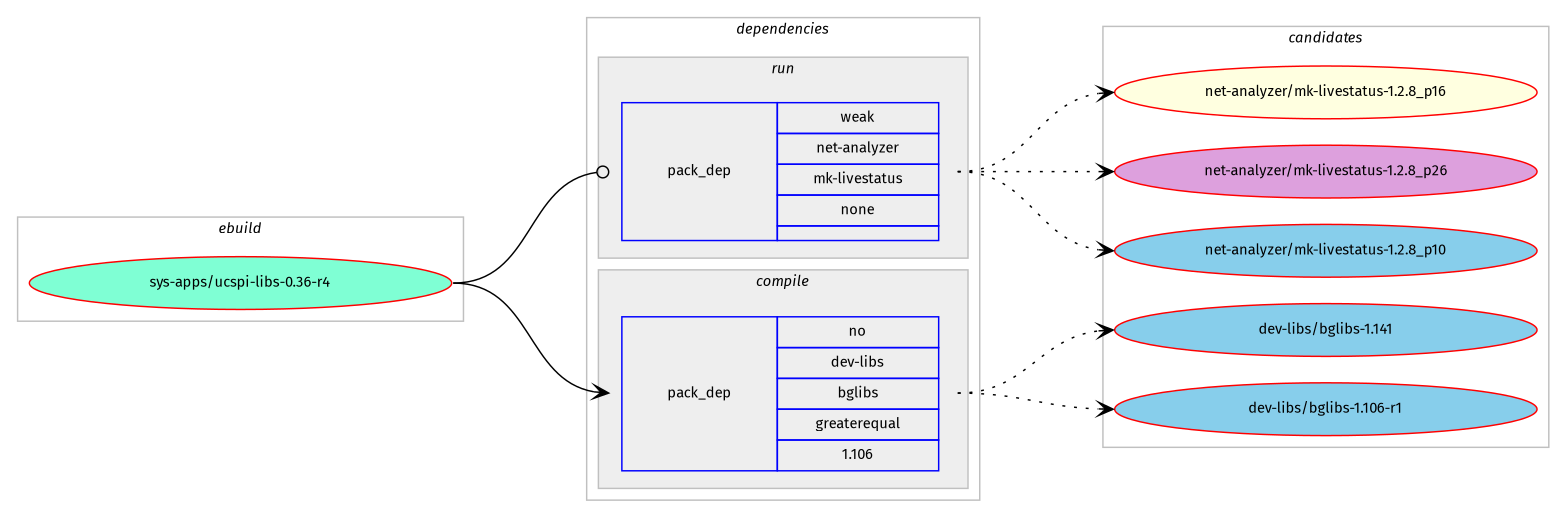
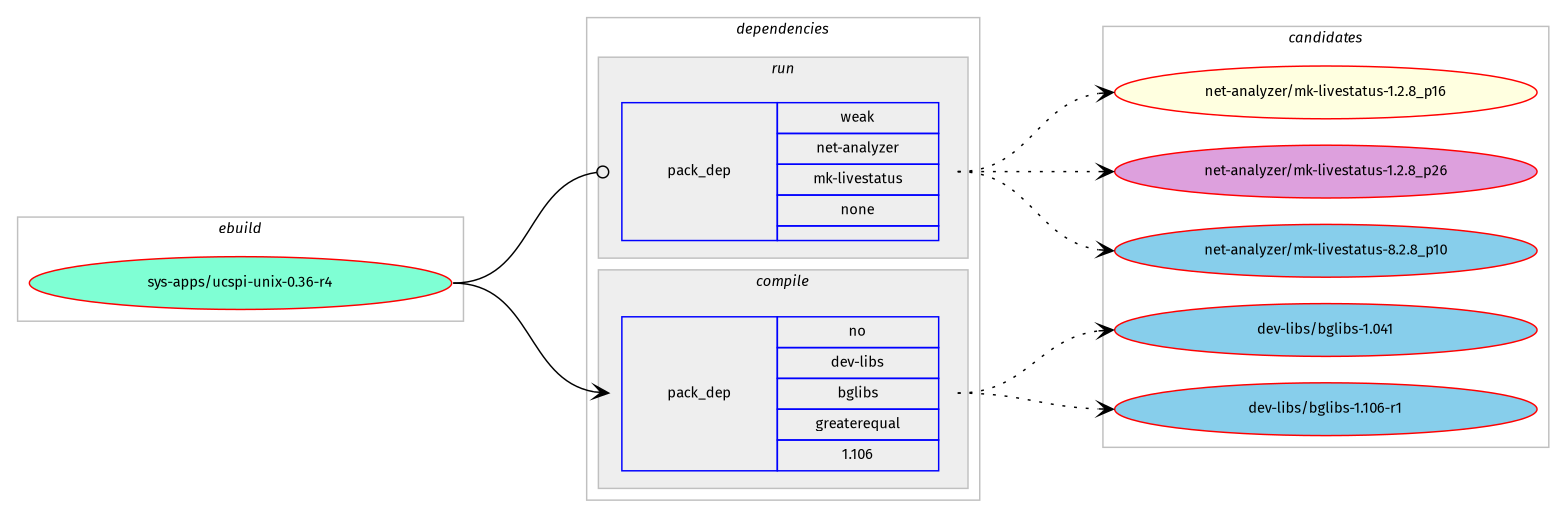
(1326, 251) -> (1326, 251)
(241, 283) -> (241, 283)
(1326, 330) -> (1326, 330)
